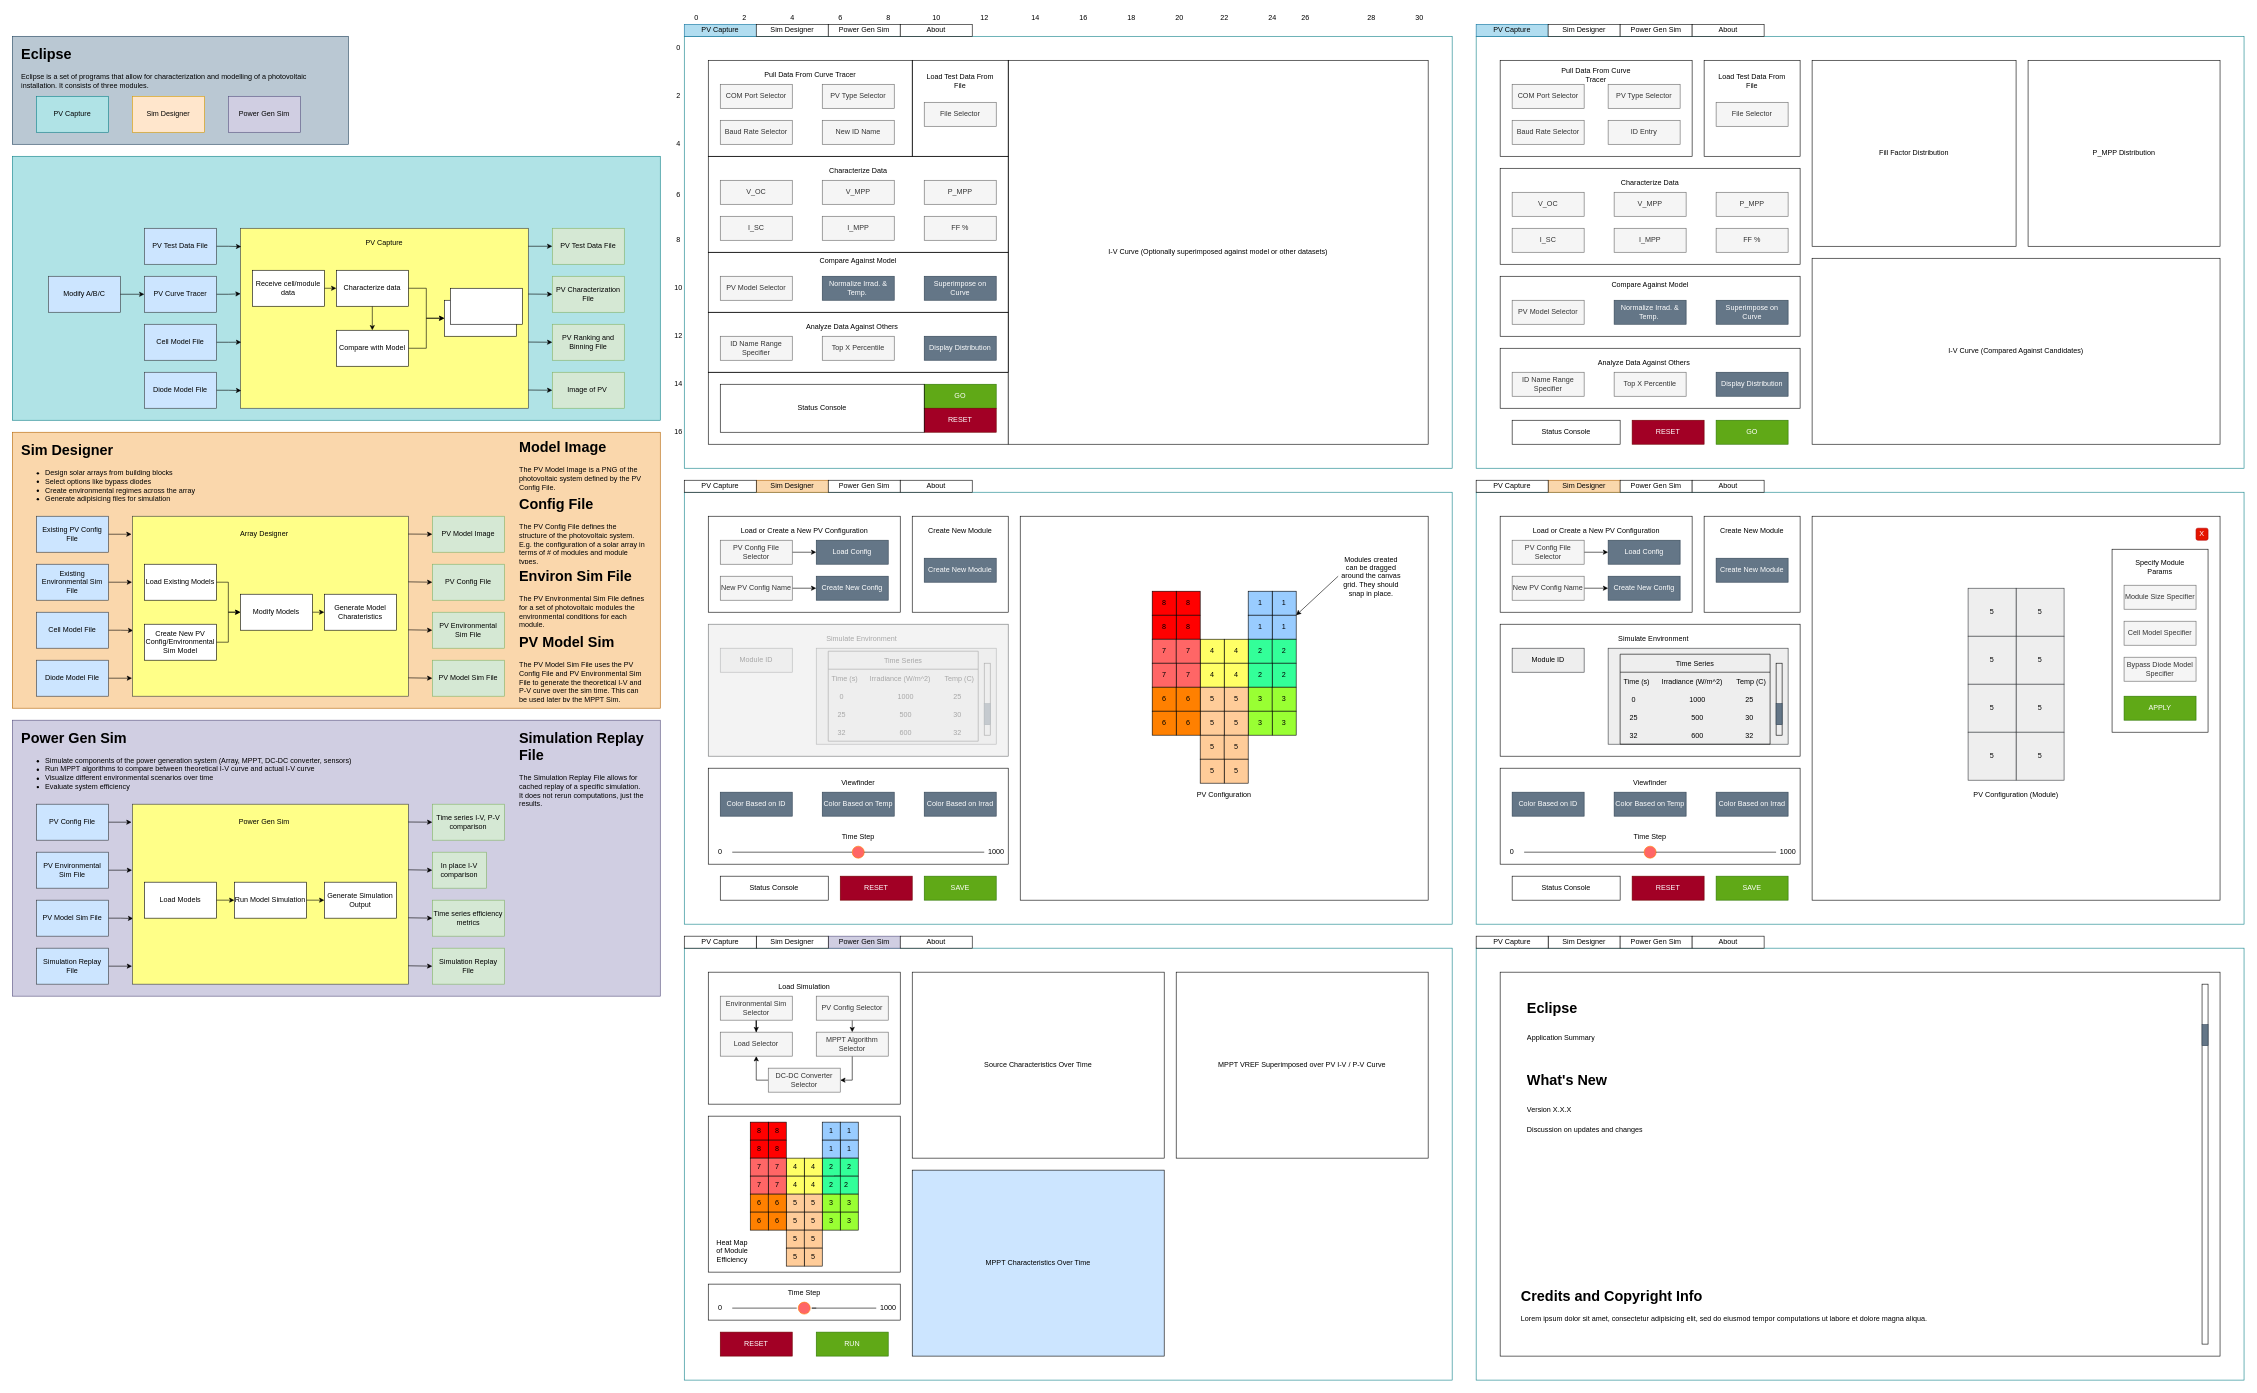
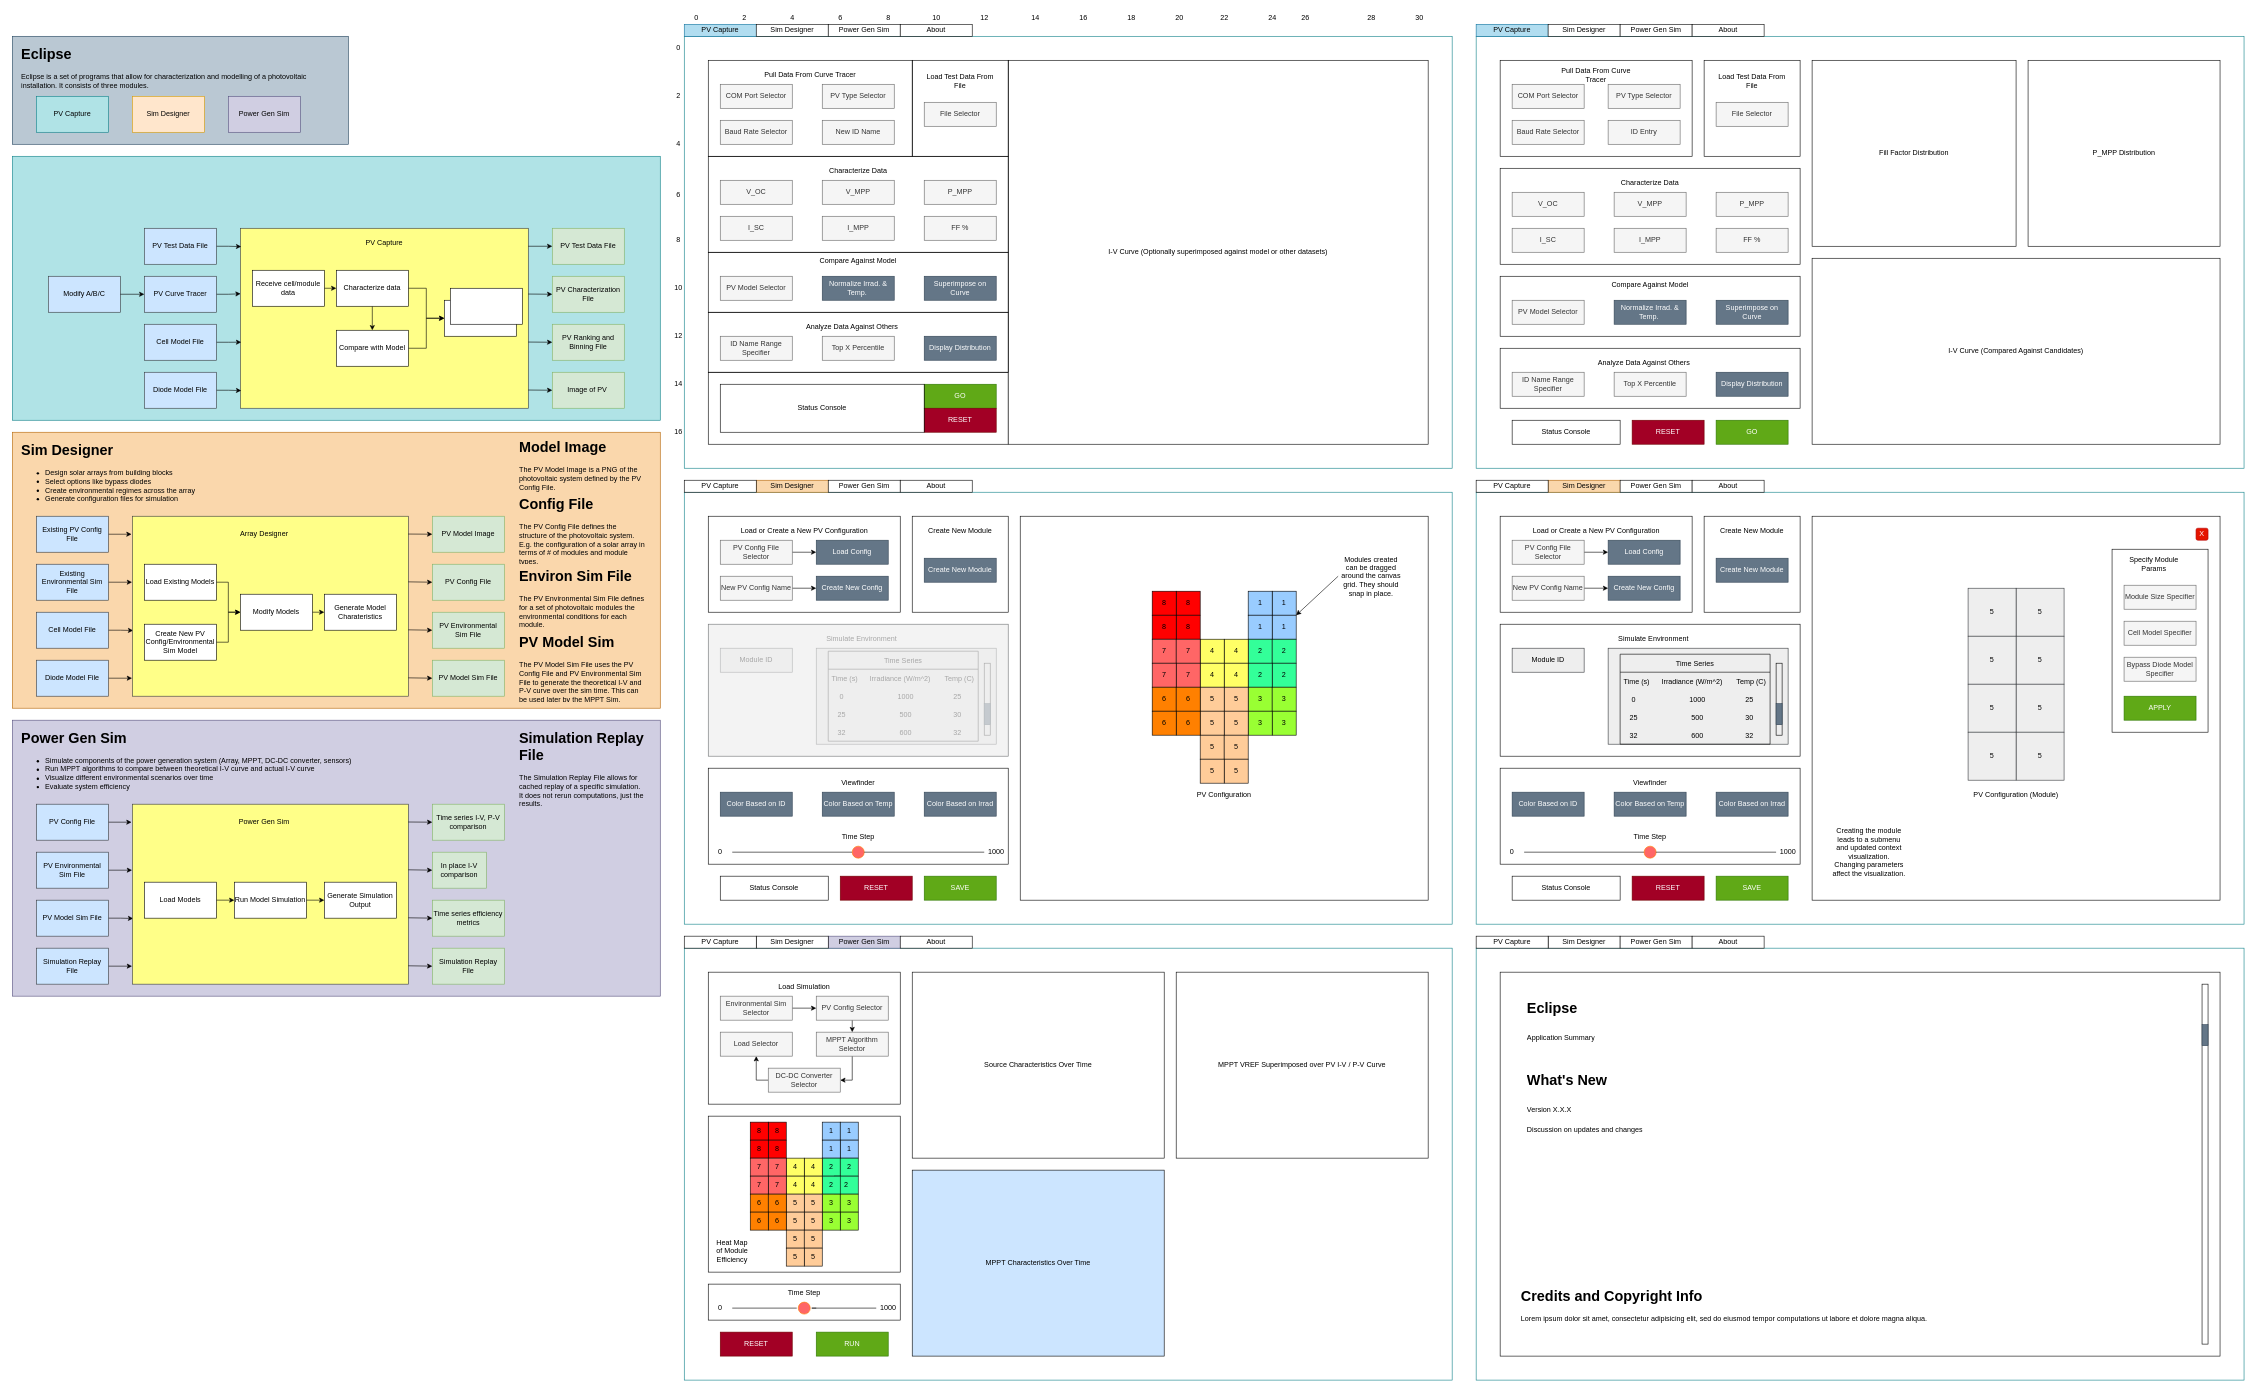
(105, 454) -> (105, 454)
(2160, 567) -> (2154, 564)
none -> (1869, 852)
(756, 1028) -> (810, 1008)
